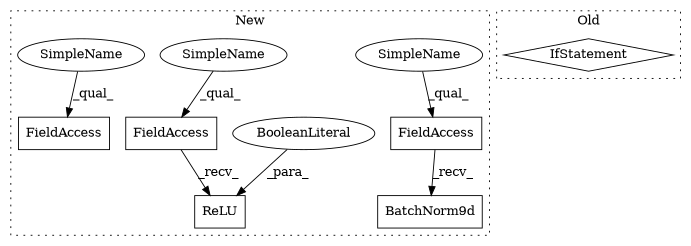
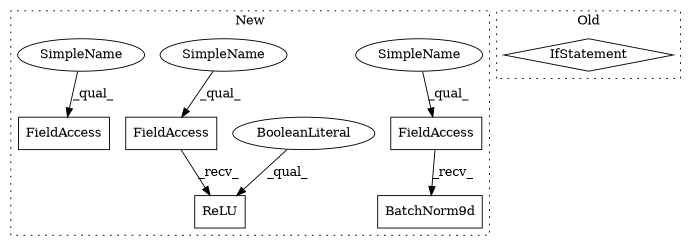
(288, 173) -> (288, 173)
